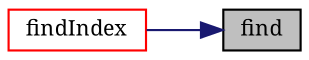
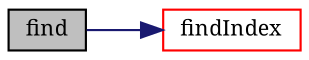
(174, 30) -> (114, 30)
